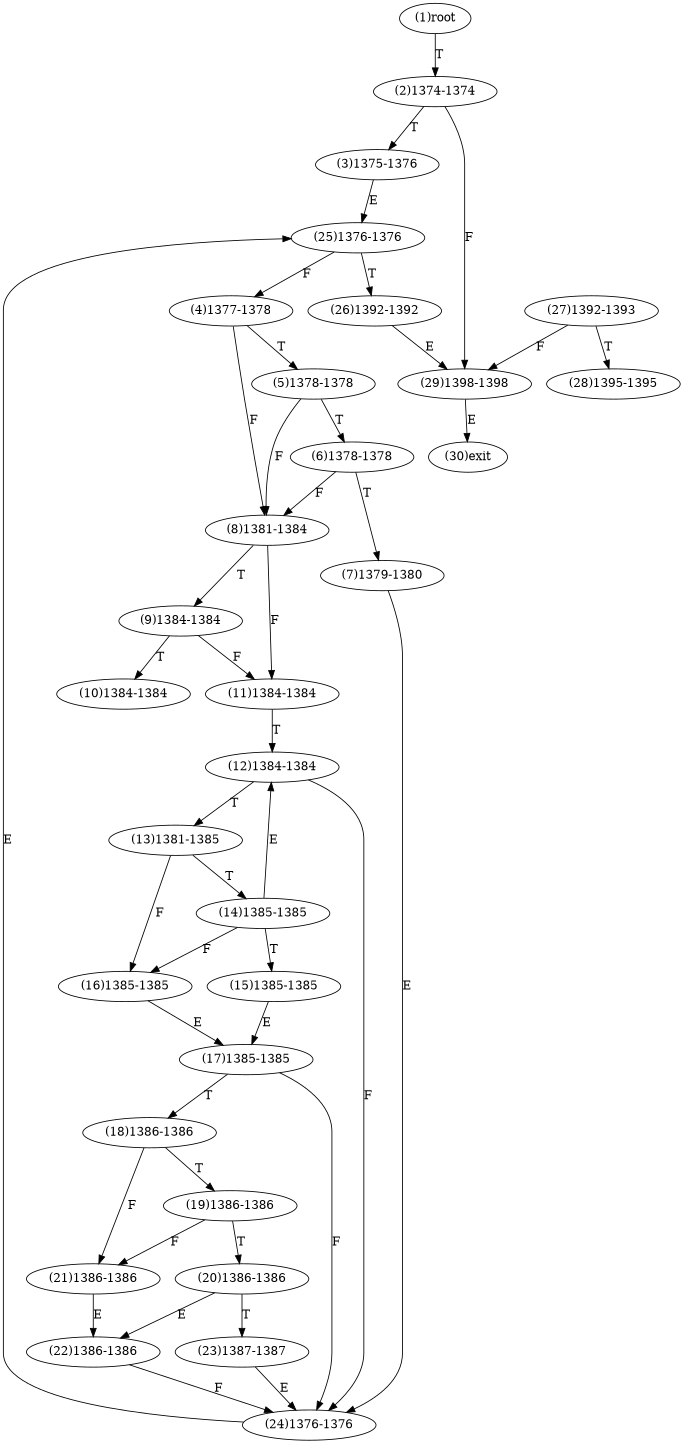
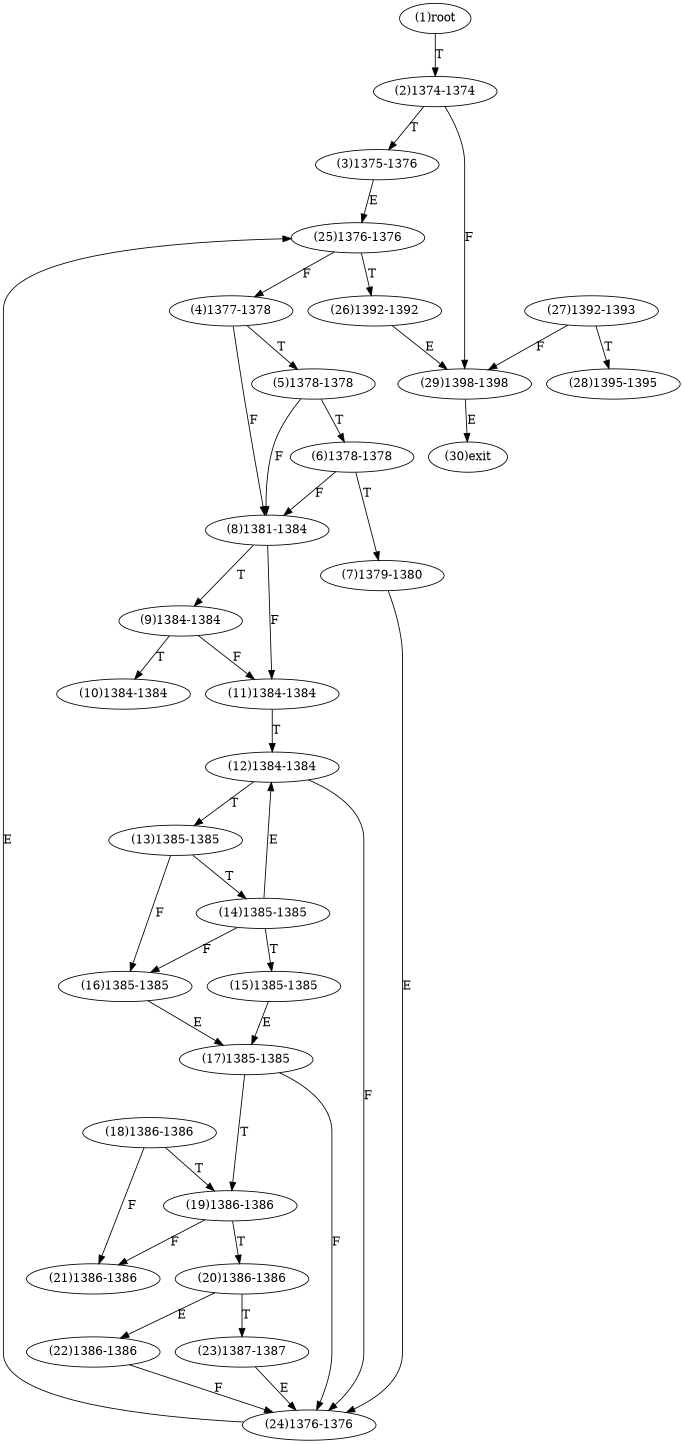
(176, 840) -> (176, 840)
(201, 1094) -> (239, 1128)
(93, 1311) -> none
